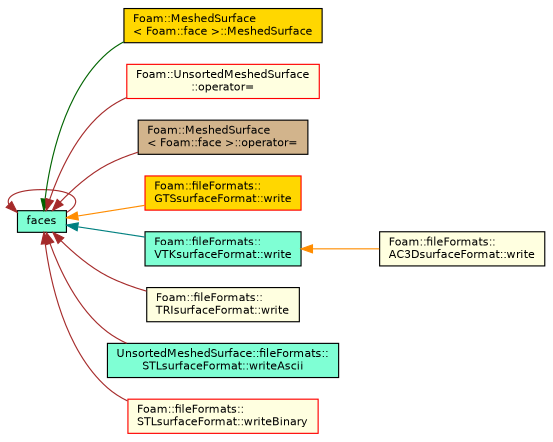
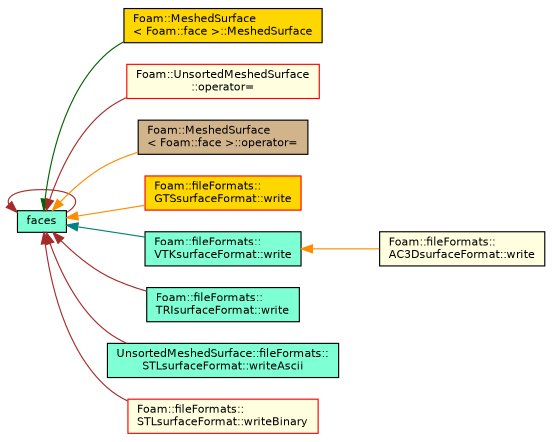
(96, 172) -> (96, 172)
(223, 305) -> (223, 305)
